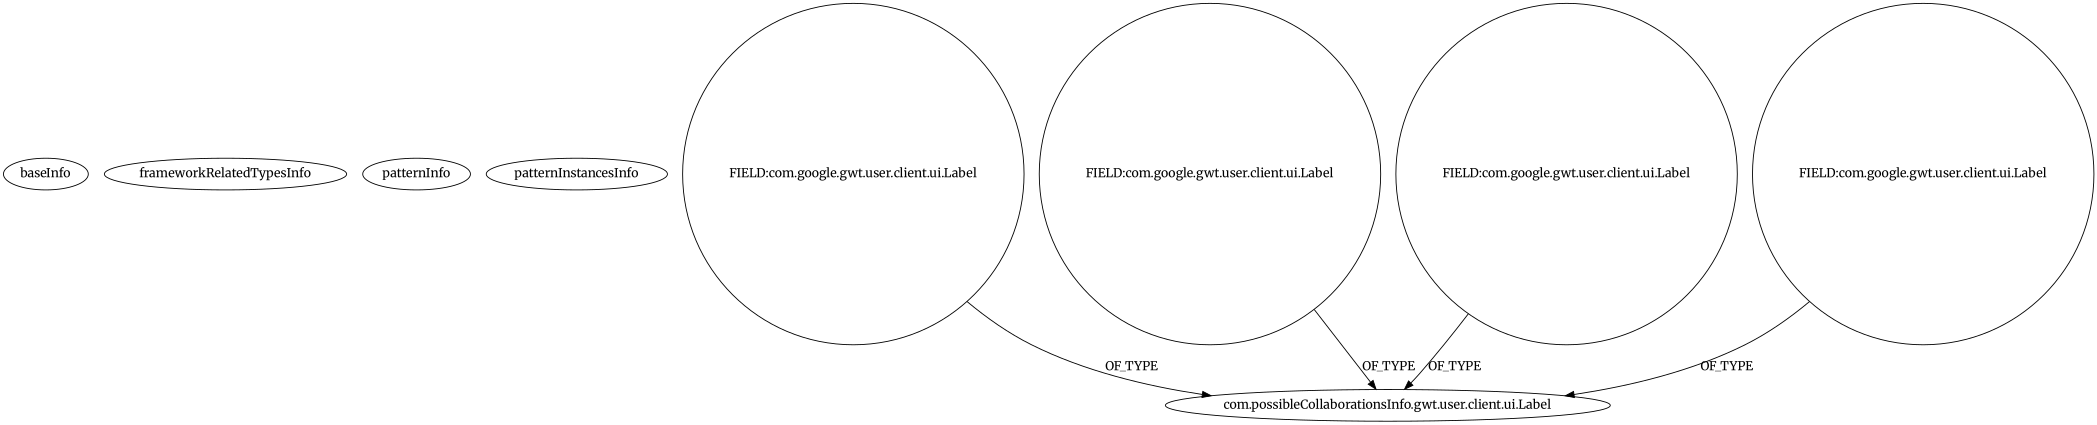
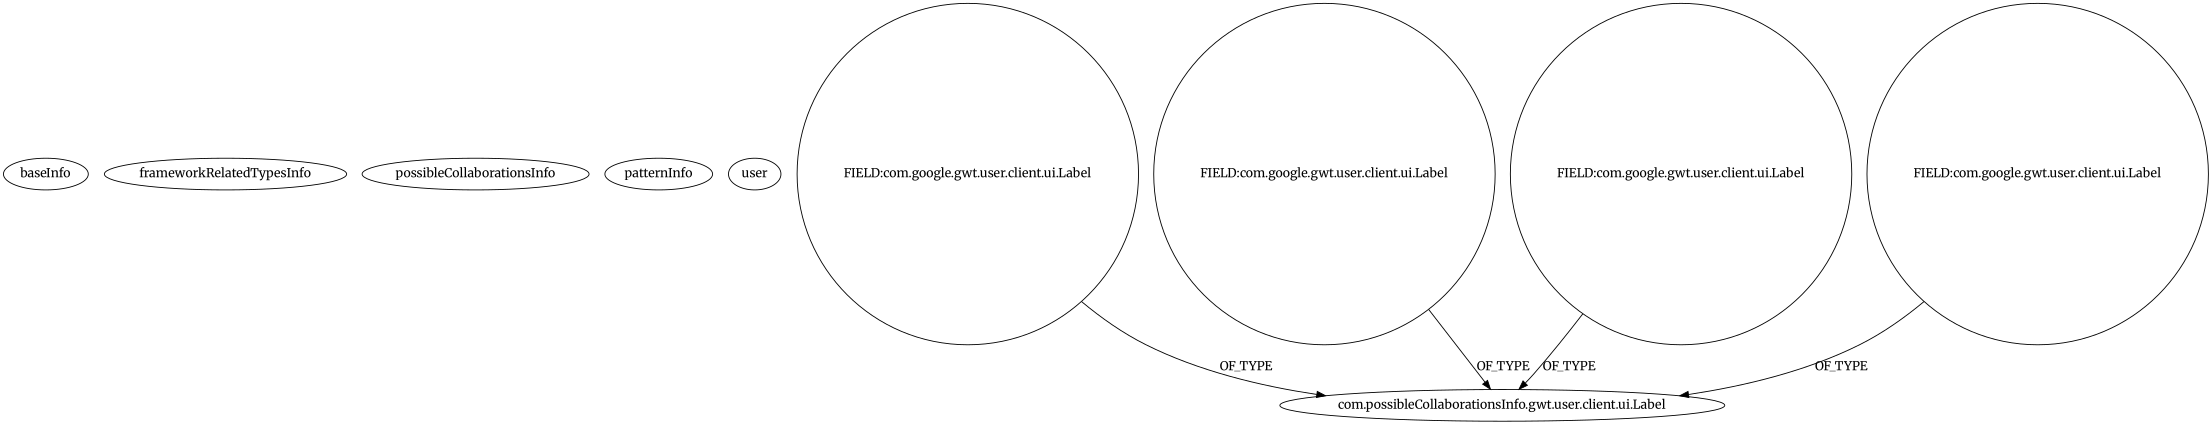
none -> (476, 174)
(577, 174) -> (755, 174)
